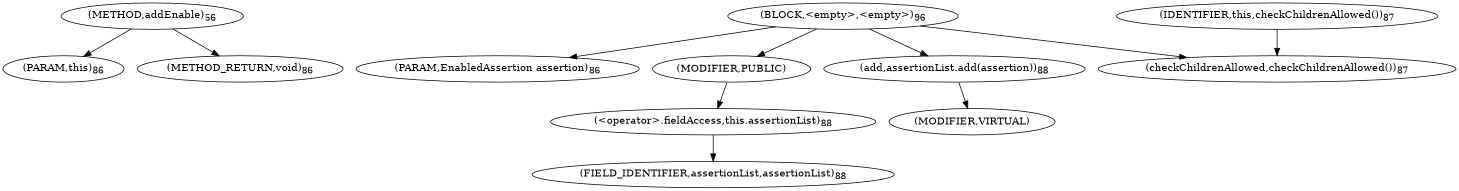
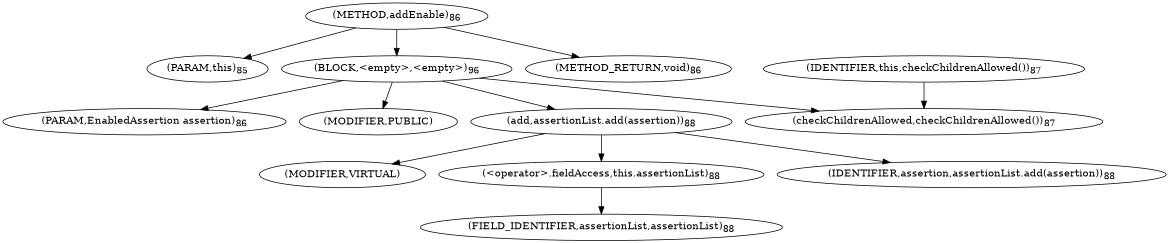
(210, 15) -> (455, 15)
none -> (397, 39)
(98, 68) -> (242, 68)
(724, 92) -> (601, 145)
none -> (972, 175)
